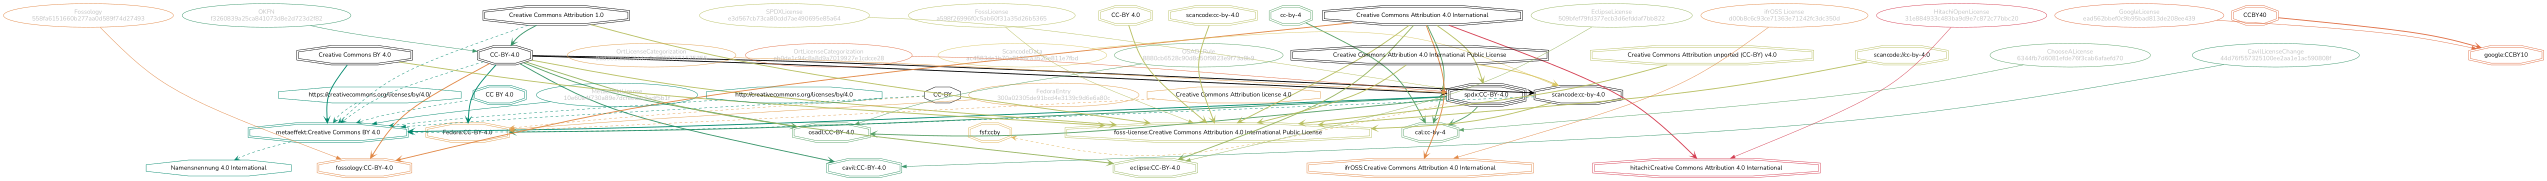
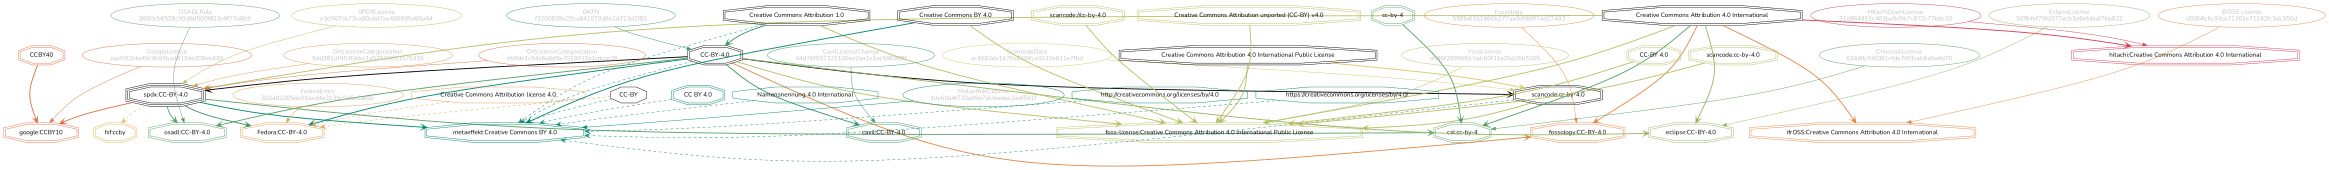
(665, 110) -> (571, 109)
none -> (98, 111)
(264, 149) -> (658, 112)
